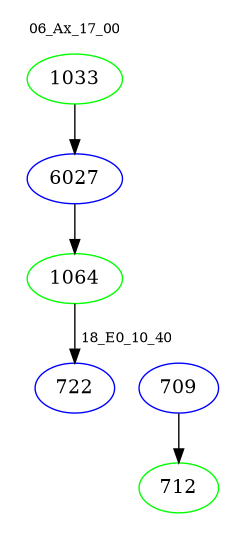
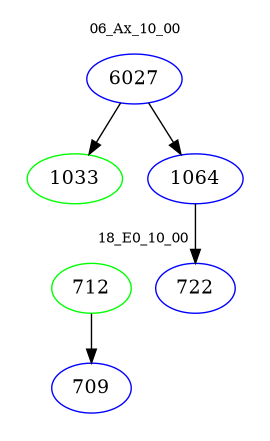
(75, 30) -> (135, 30)
(75, 122) -> (109, 123)
(75, 279) -> (195, 179)
(127, 339) -> (143, 239)
(179, 431) -> (91, 331)
